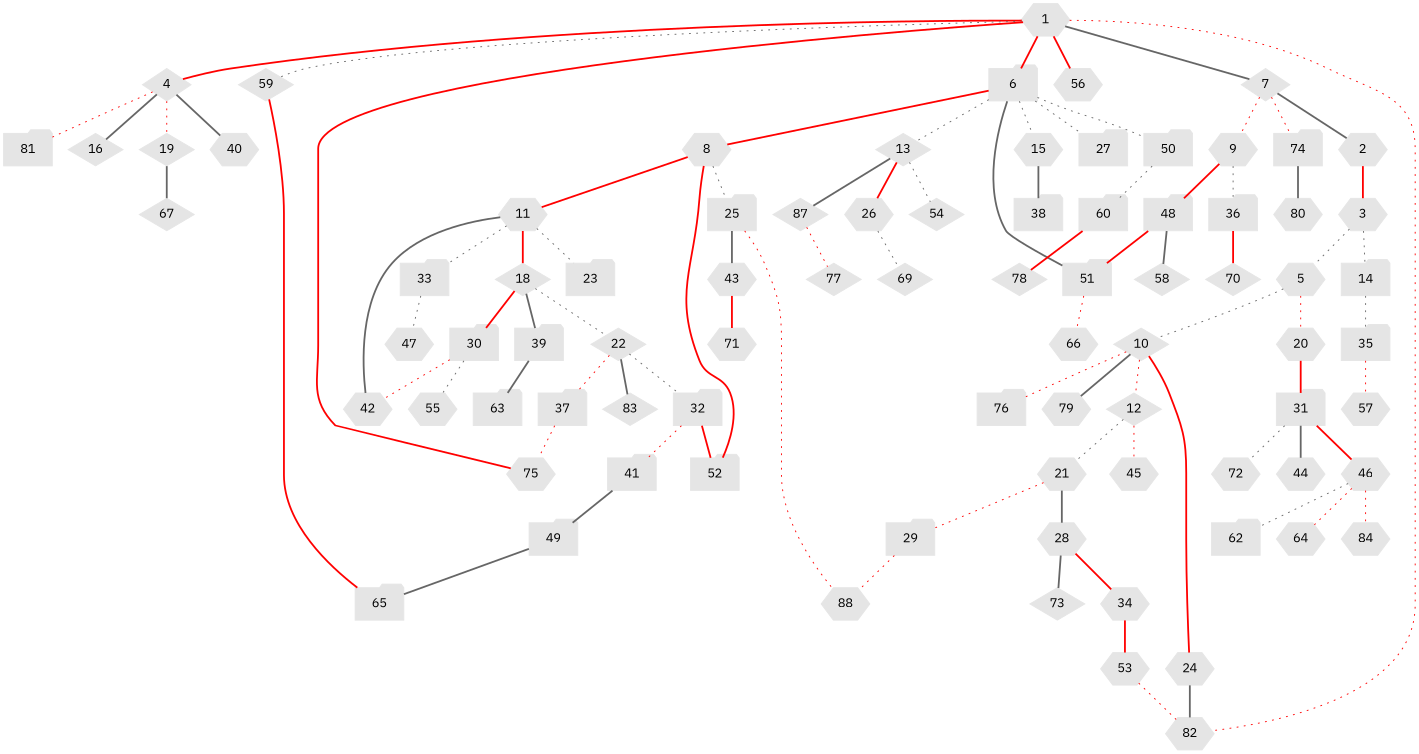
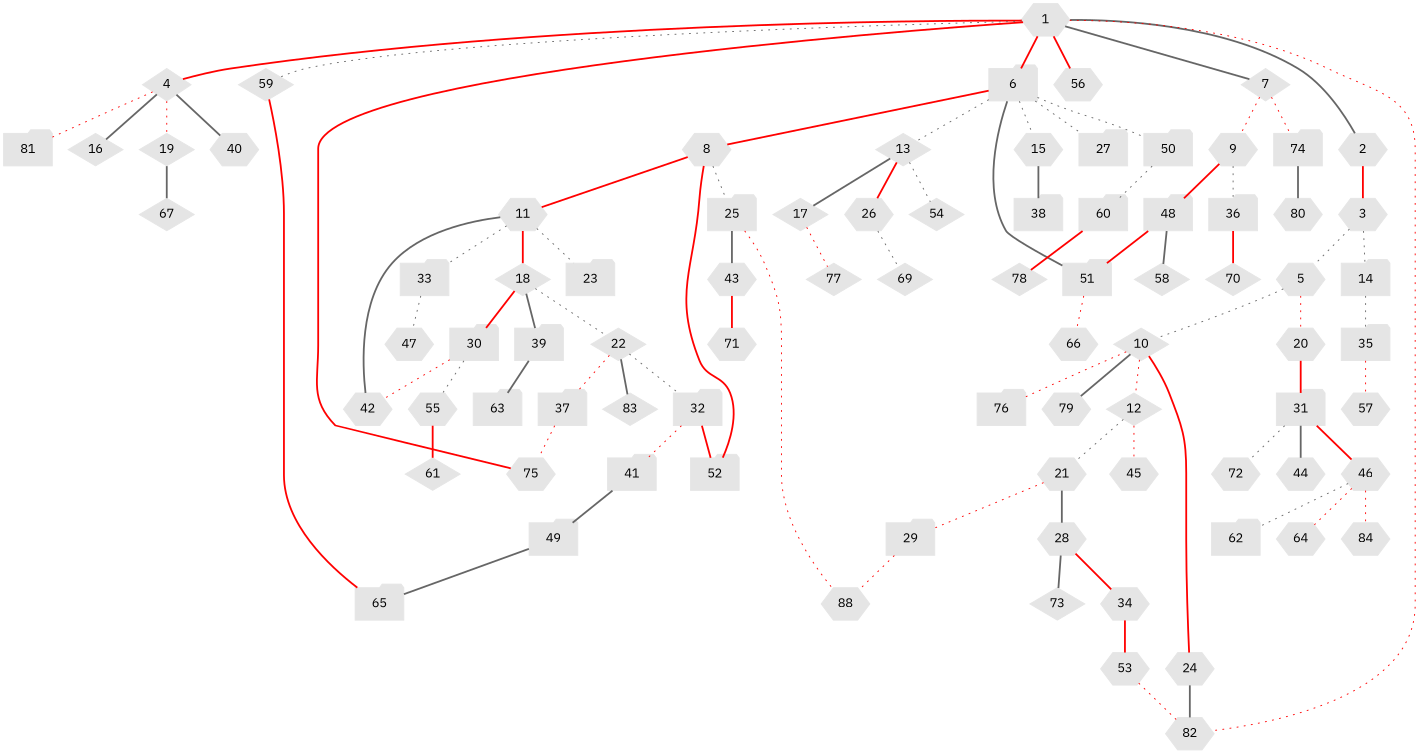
(1312, 116) -> (1253, 48)
(800, 215) -> (800, 215)
none -> (433, 474)
